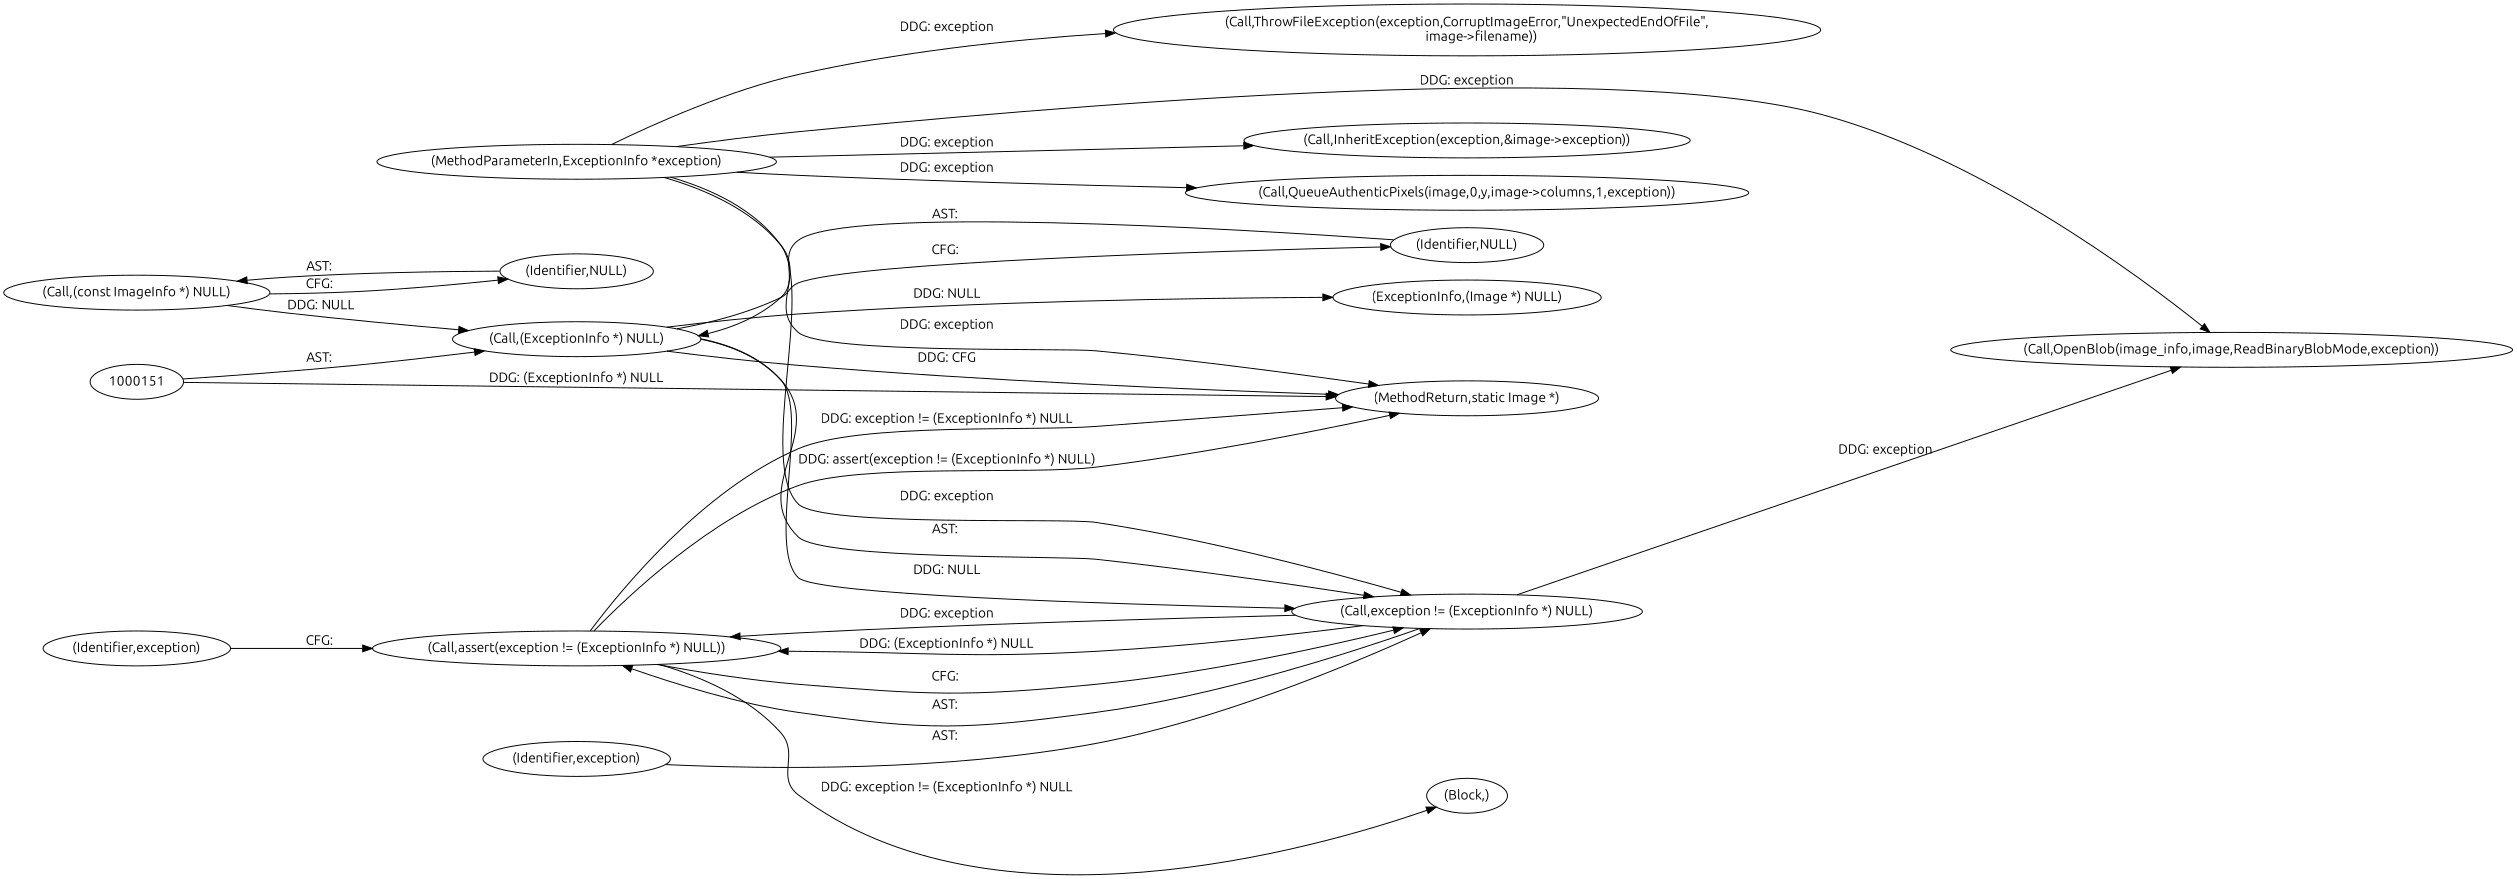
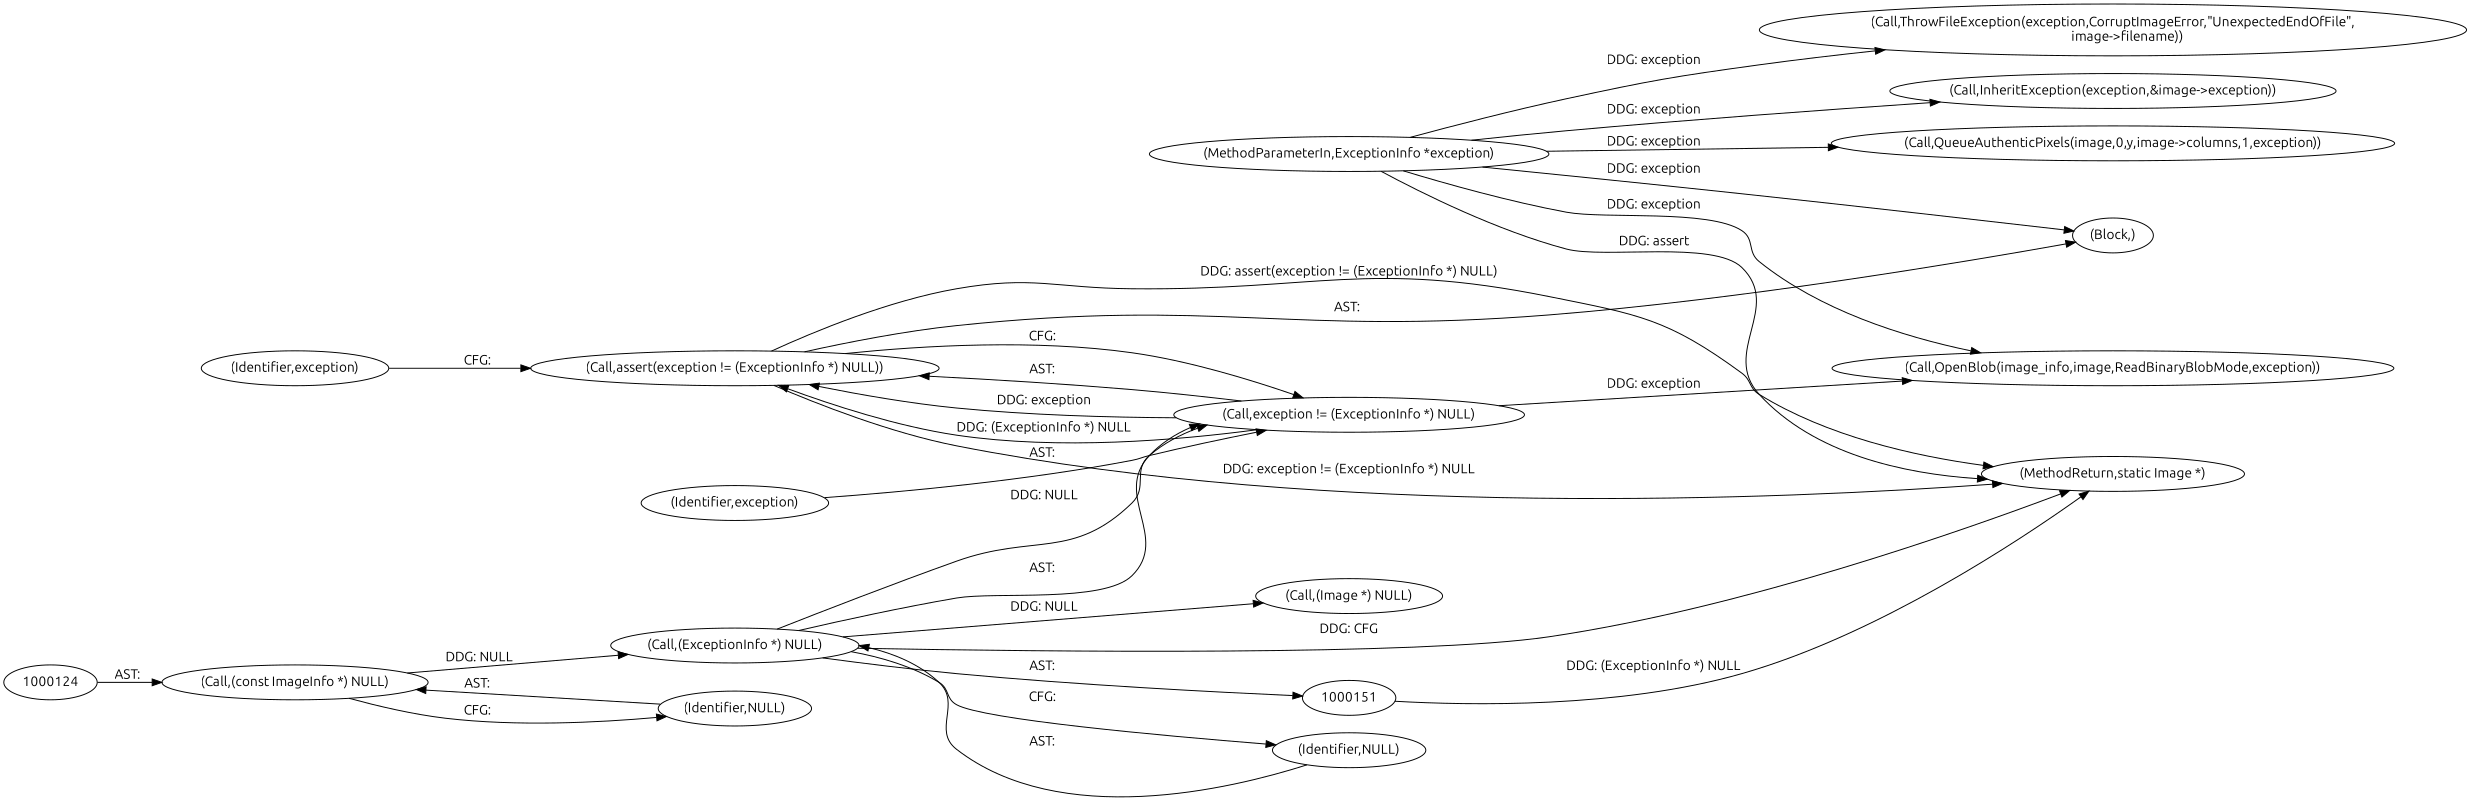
(1467, 297) -> (1349, 596)
(947, 325) -> (1654, 242)
(329, 368) -> (1057, 682)
(905, 519) -> (1773, 197)
none -> (51, 682)
(947, 788) -> (1349, 308)
